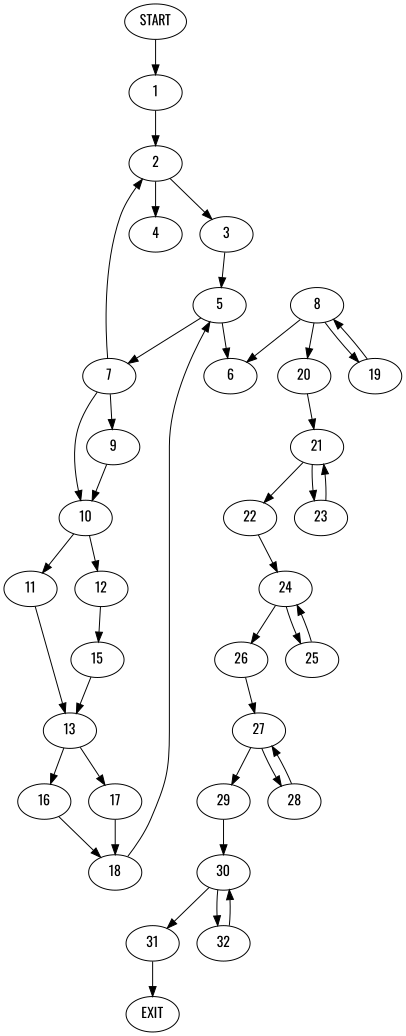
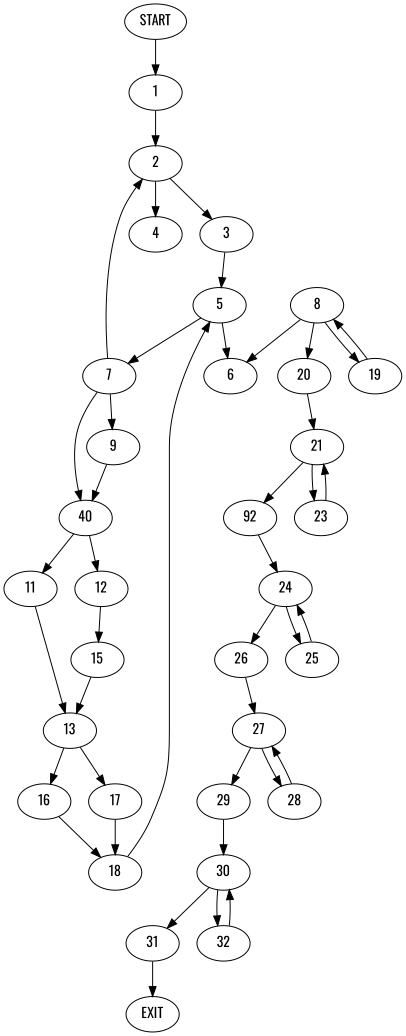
(86, 518) -> (86, 518)
(250, 518) -> (250, 518)
